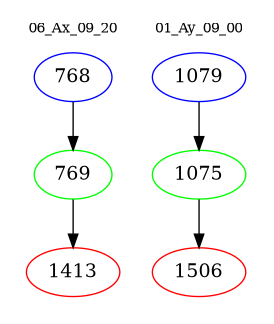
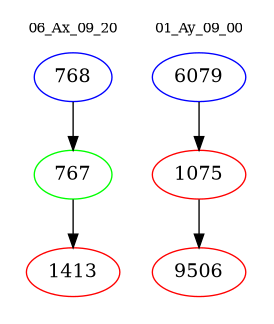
(199, 77) -> (199, 77)
(73, 175) -> (73, 175)
(199, 175) -> (199, 175)
(199, 272) -> (199, 272)
